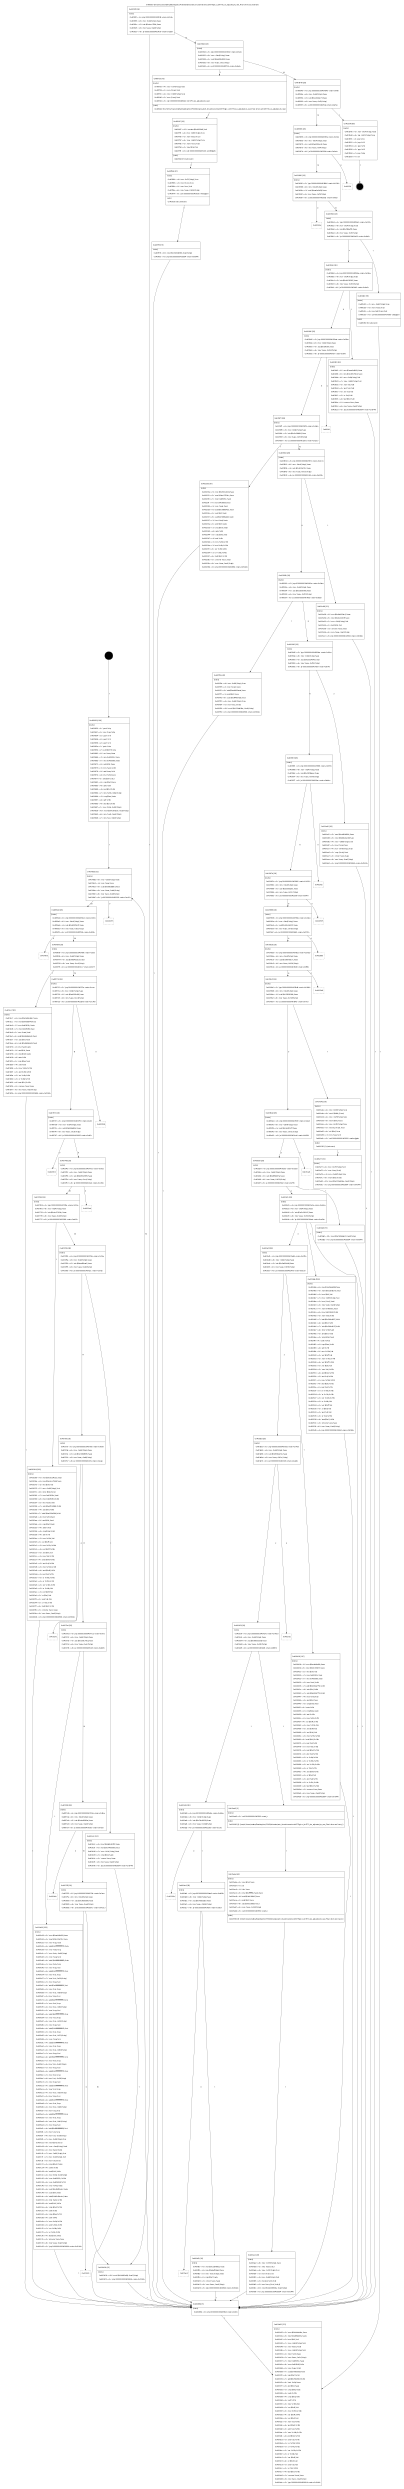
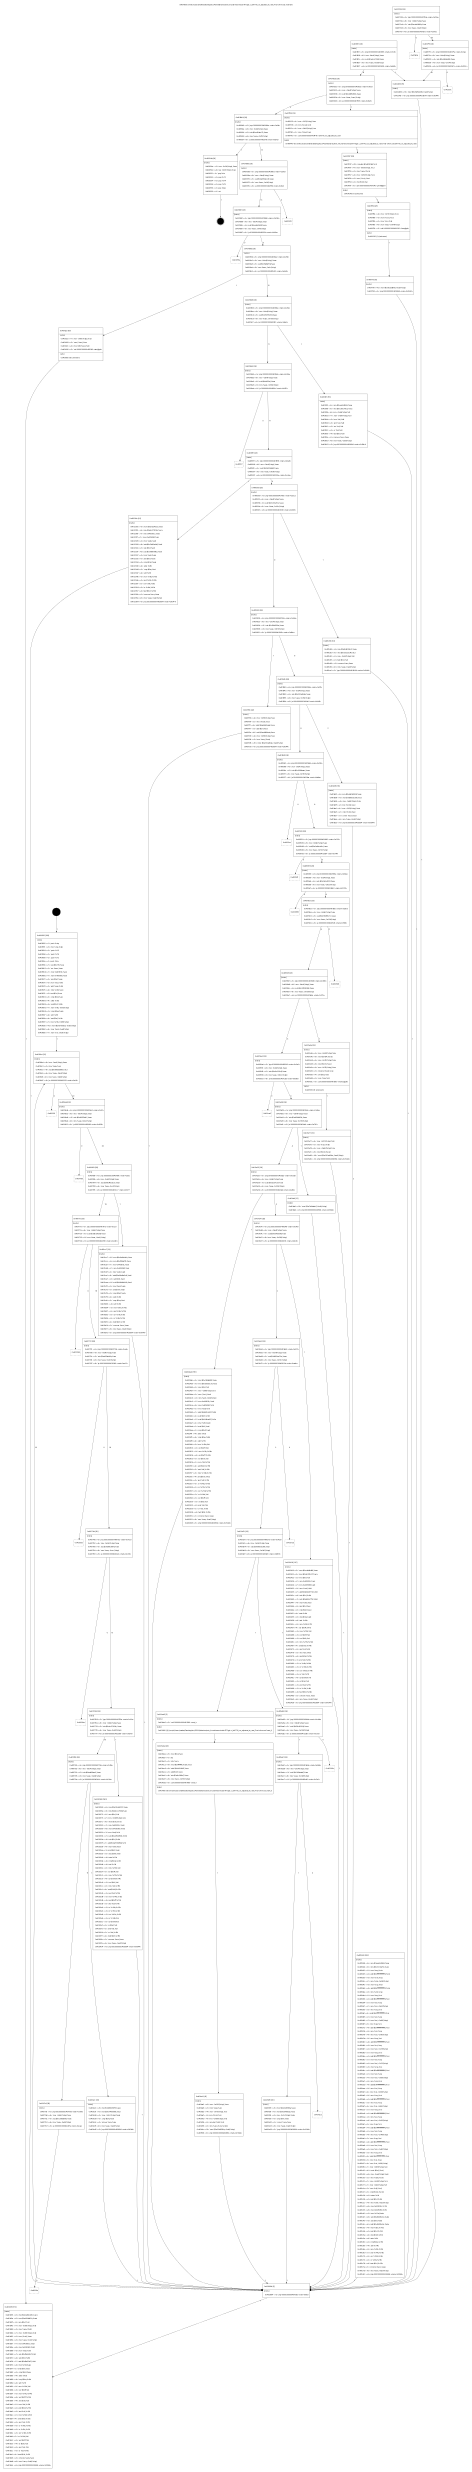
(83, 1637) -> none
(357, 1806) -> (348, 1738)
